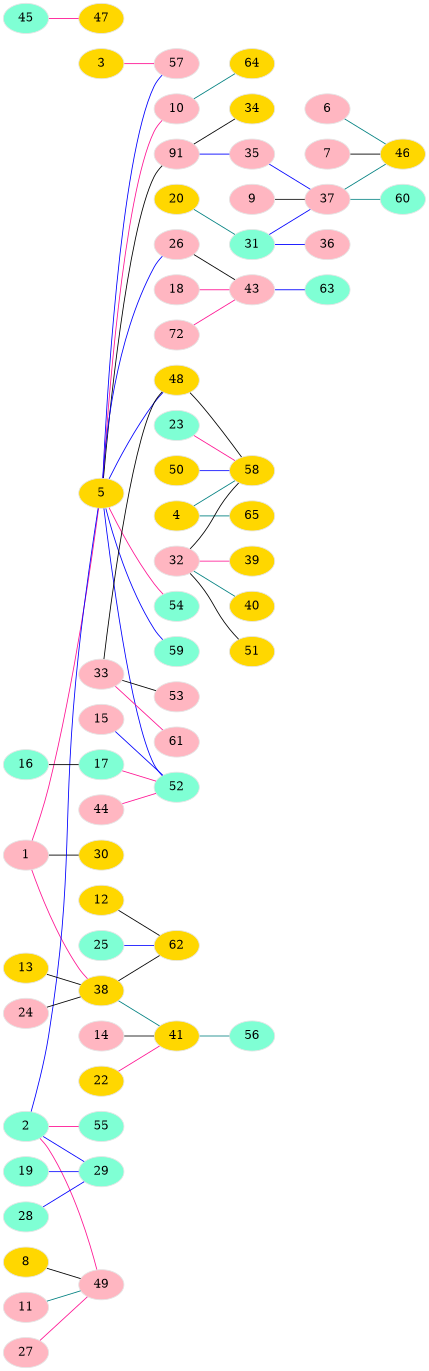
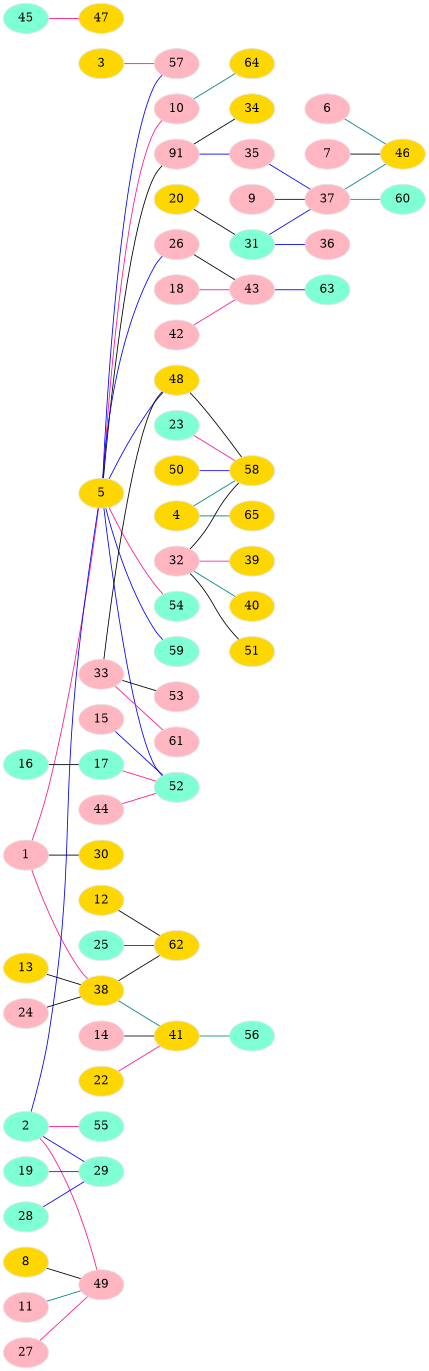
(214, 222) -> (214, 222)
(177, 335) -> (177, 335)
